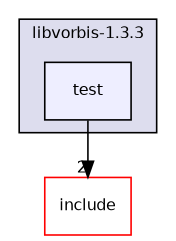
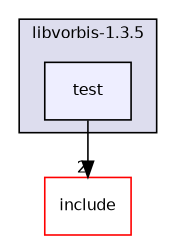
(88, 34) -> (88, 34)
